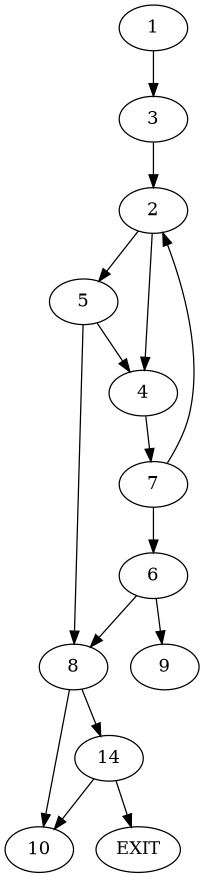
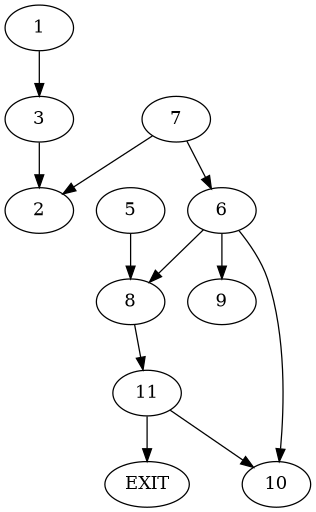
(123, 251) -> none
(143, 393) -> none
(58, 752) -> (280, 335)
(109, 758) -> (147, 393)
